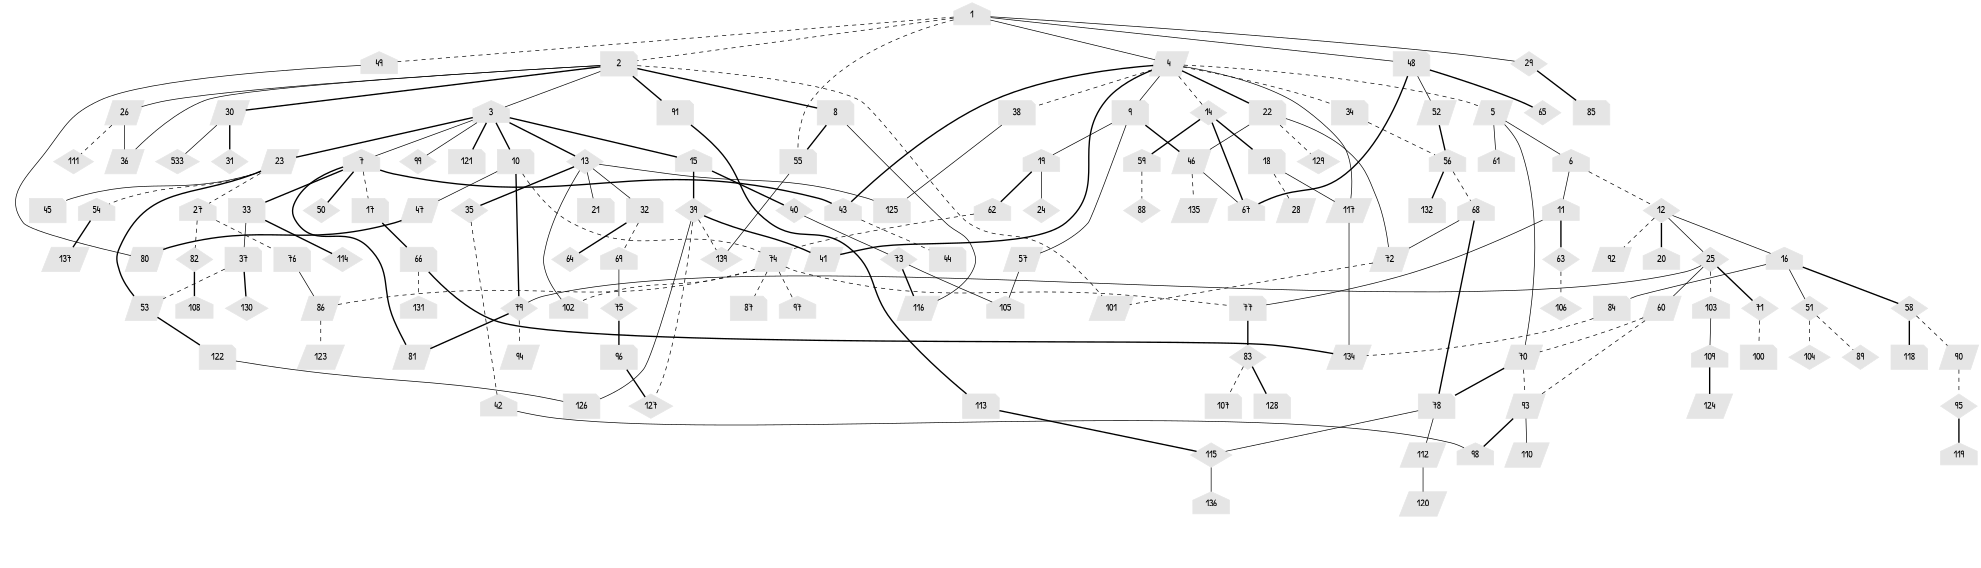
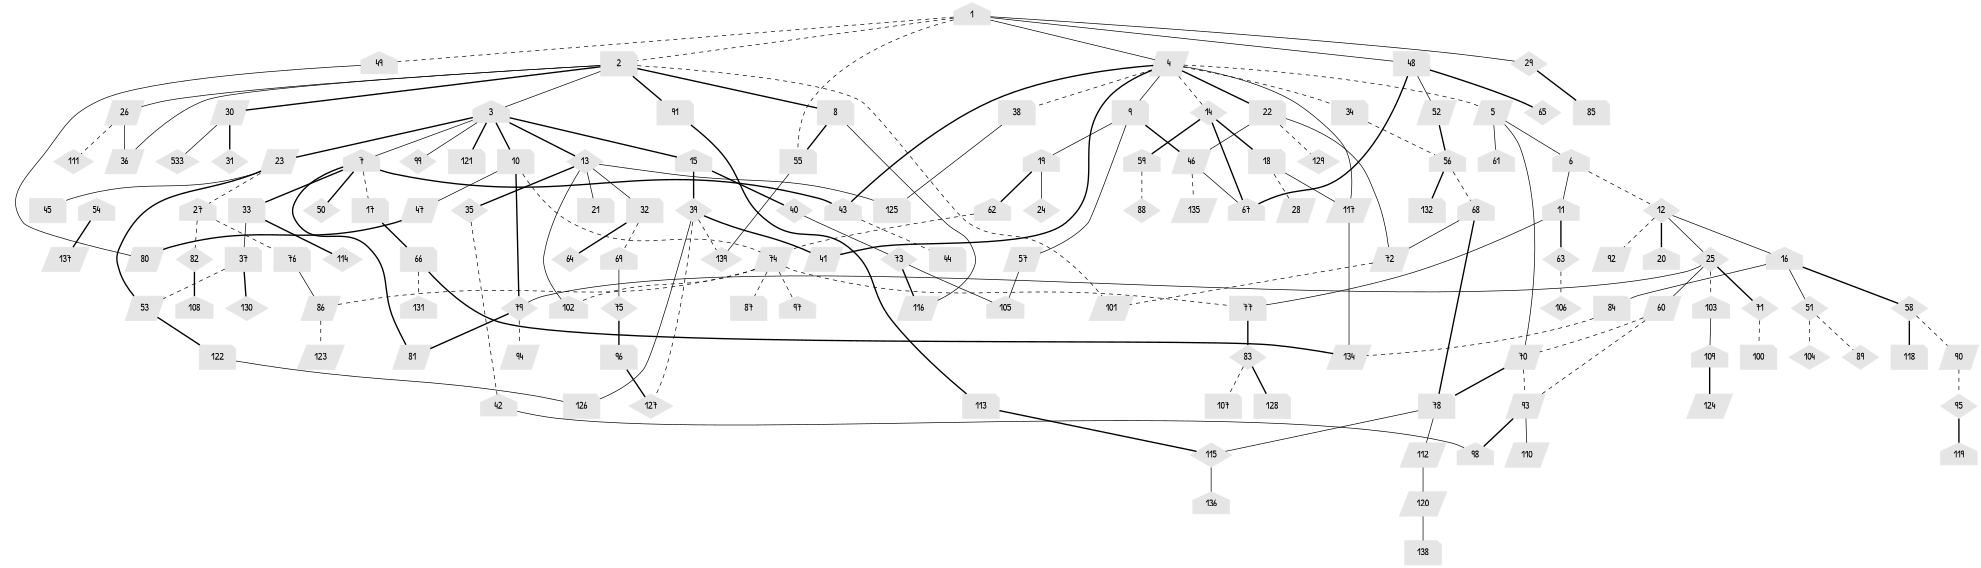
(158, 190) -> none
none -> (1423, 553)
